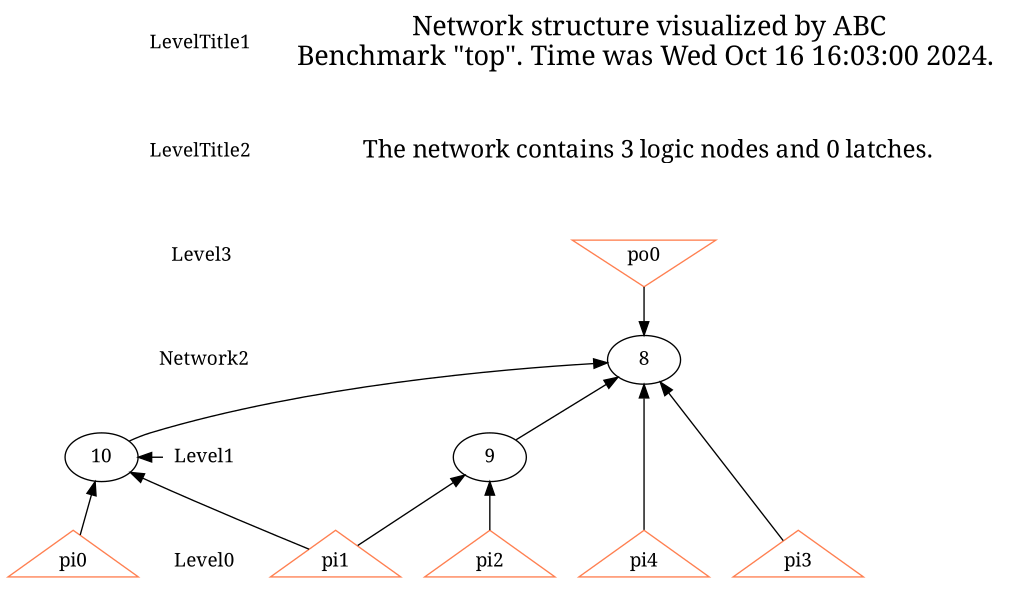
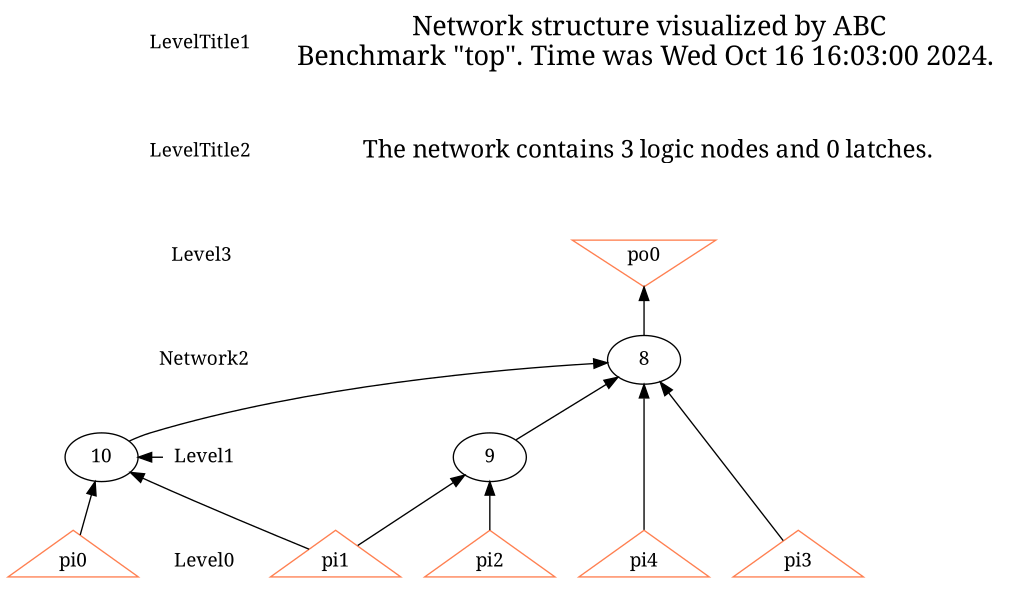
(644, 304) -> (644, 318)
